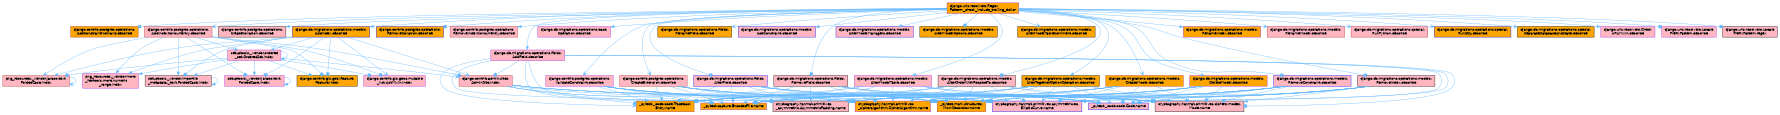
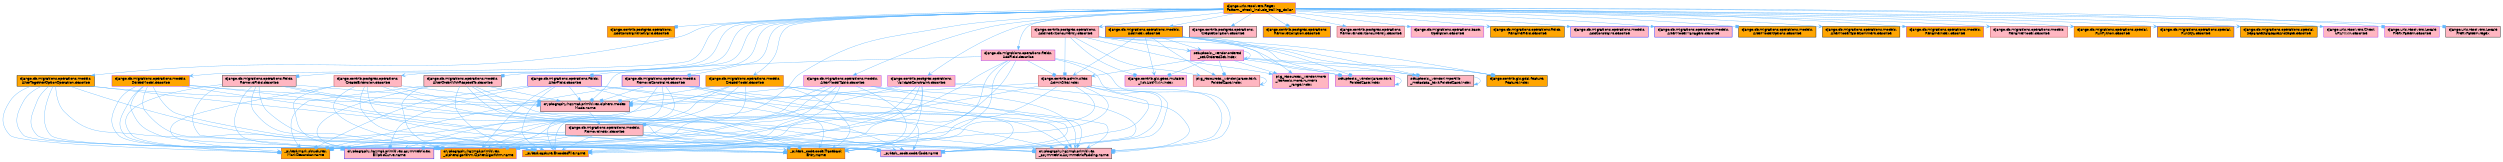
(1389, 32) -> (2112, 32)
(1299, 95) -> (594, 117)
